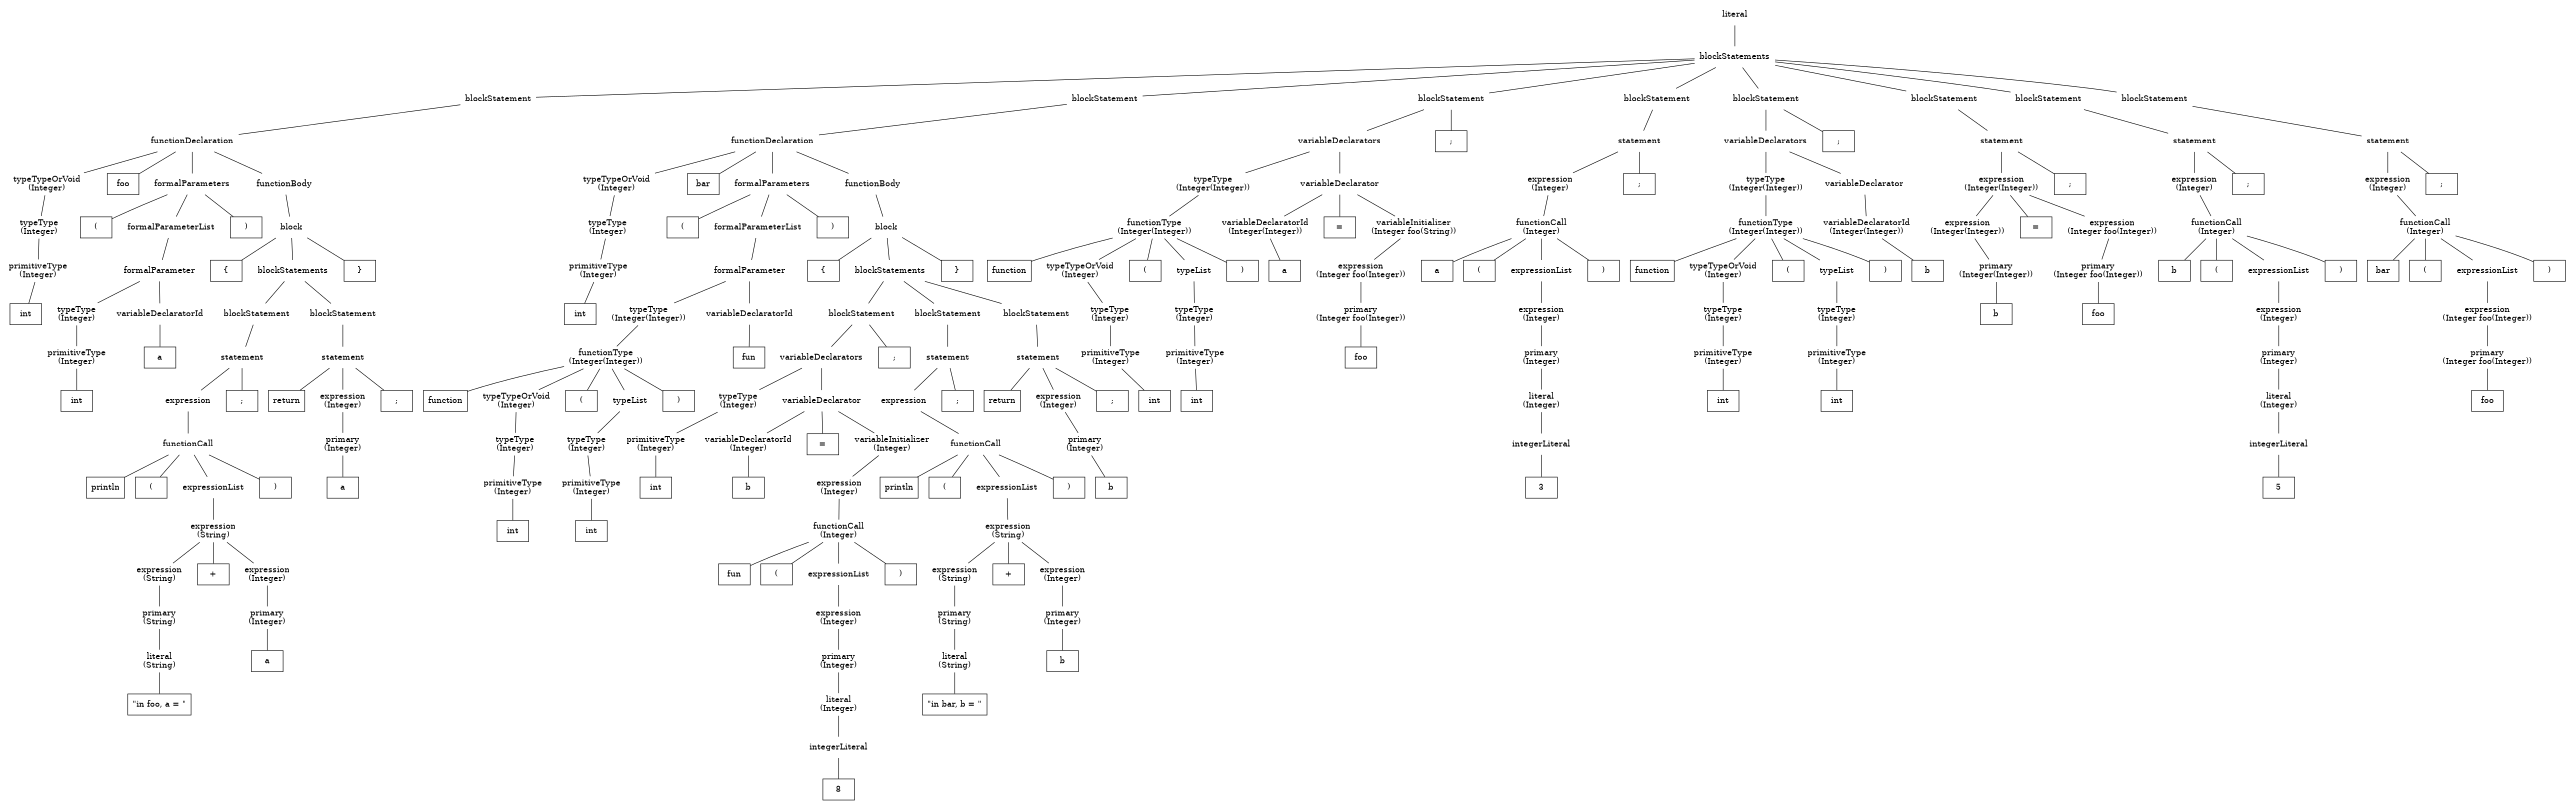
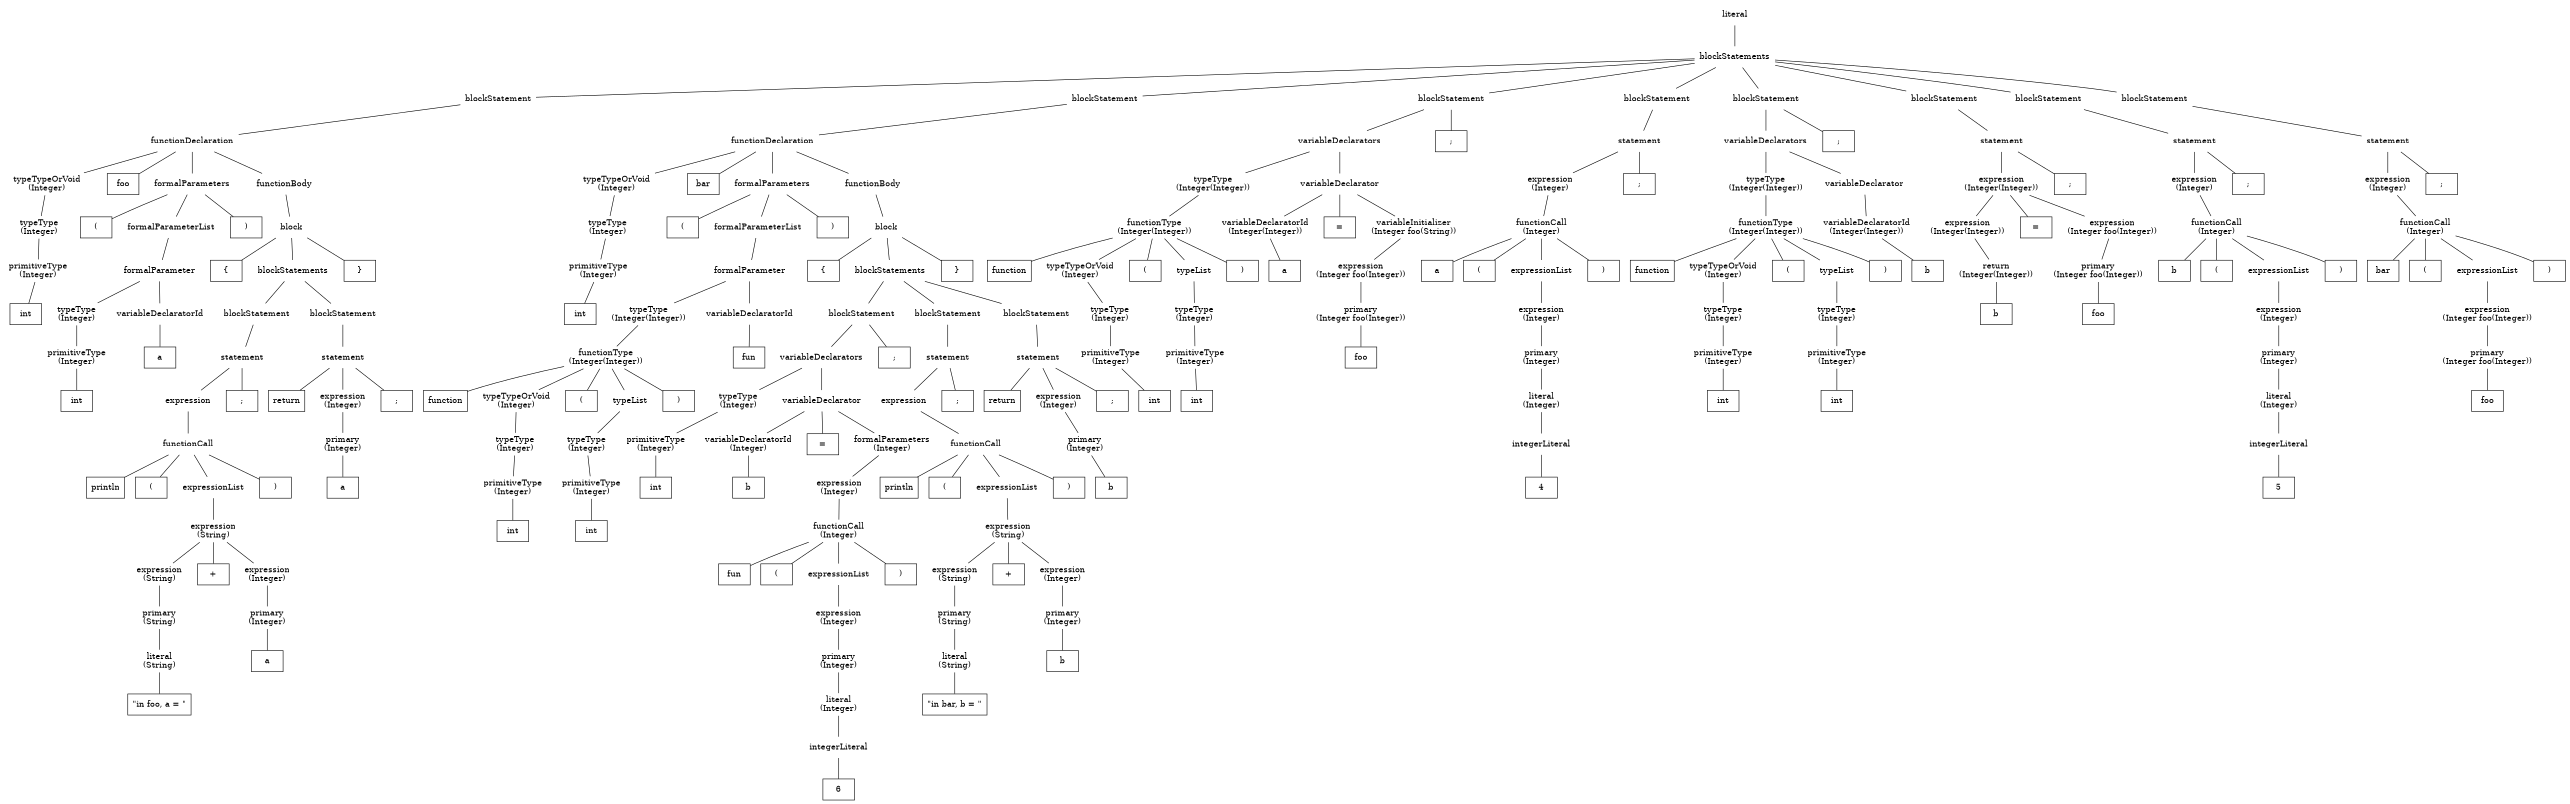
(1996, 271) -> (1996, 271)
(892, 444) -> (892, 444)
(1541, 488) -> (1541, 488)
(839, 789) -> (839, 789)
